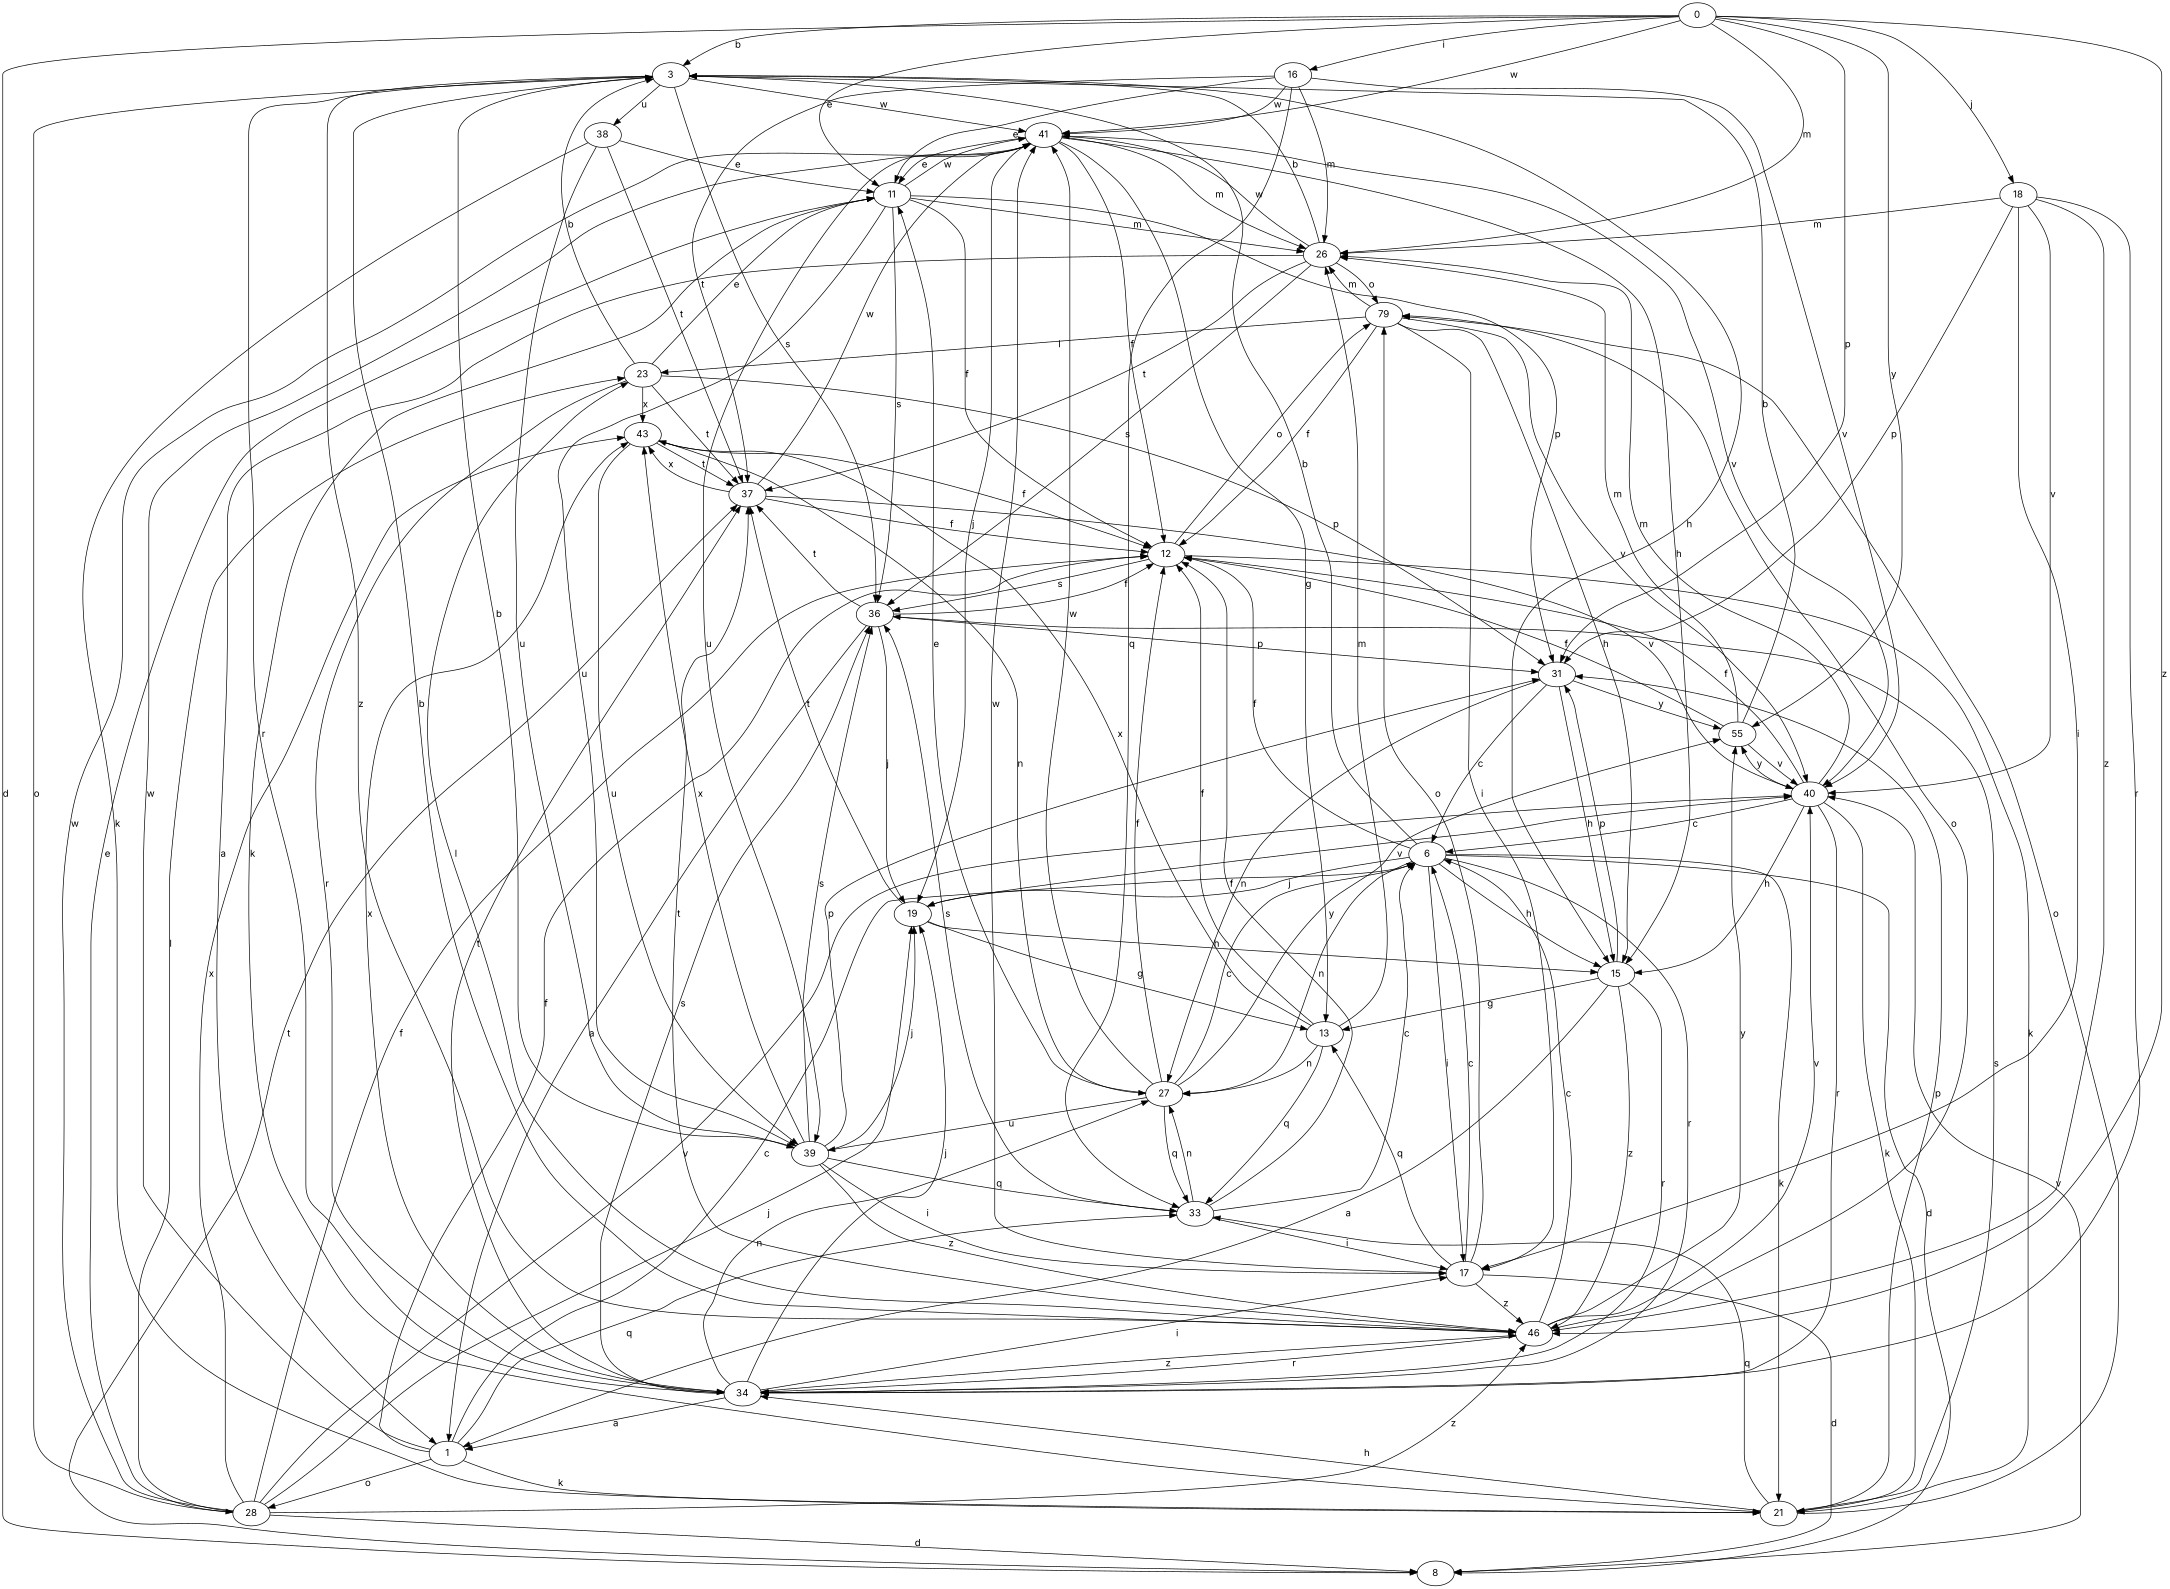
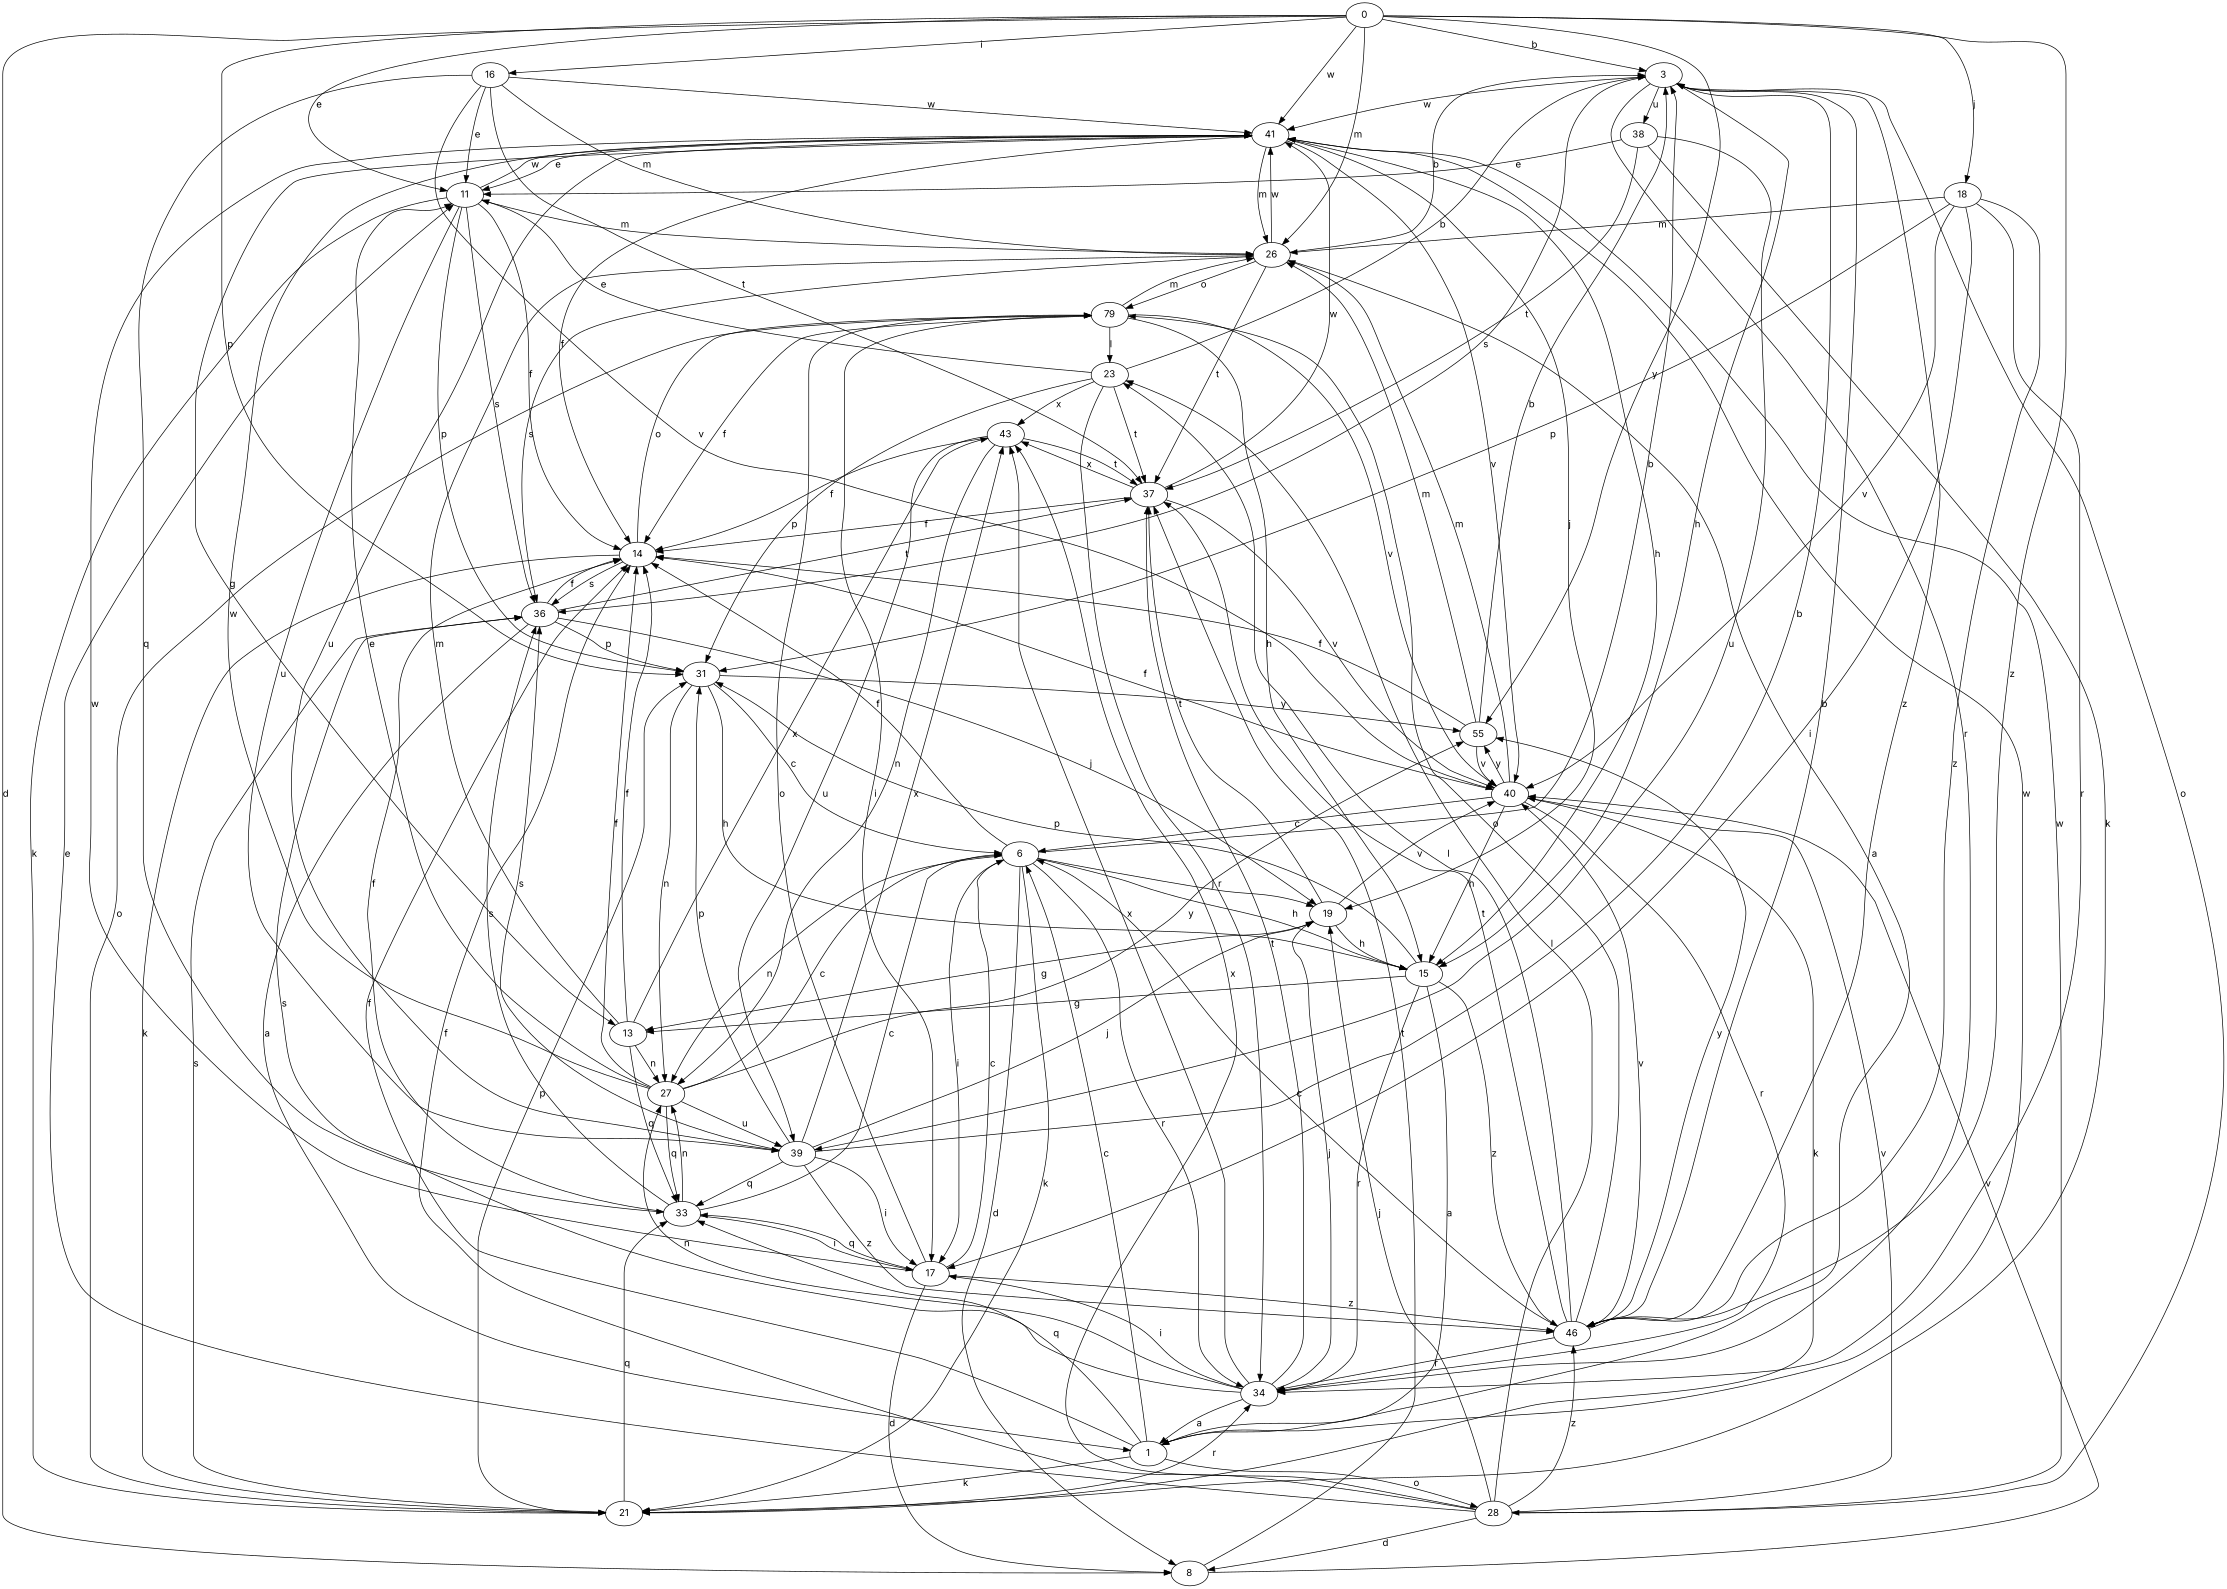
(1166, 555) -> (638, 555)
(1395, 1159) -> (813, 1232)
(1135, 1361) -> none
(1367, 1454) -> (1215, 1454)
